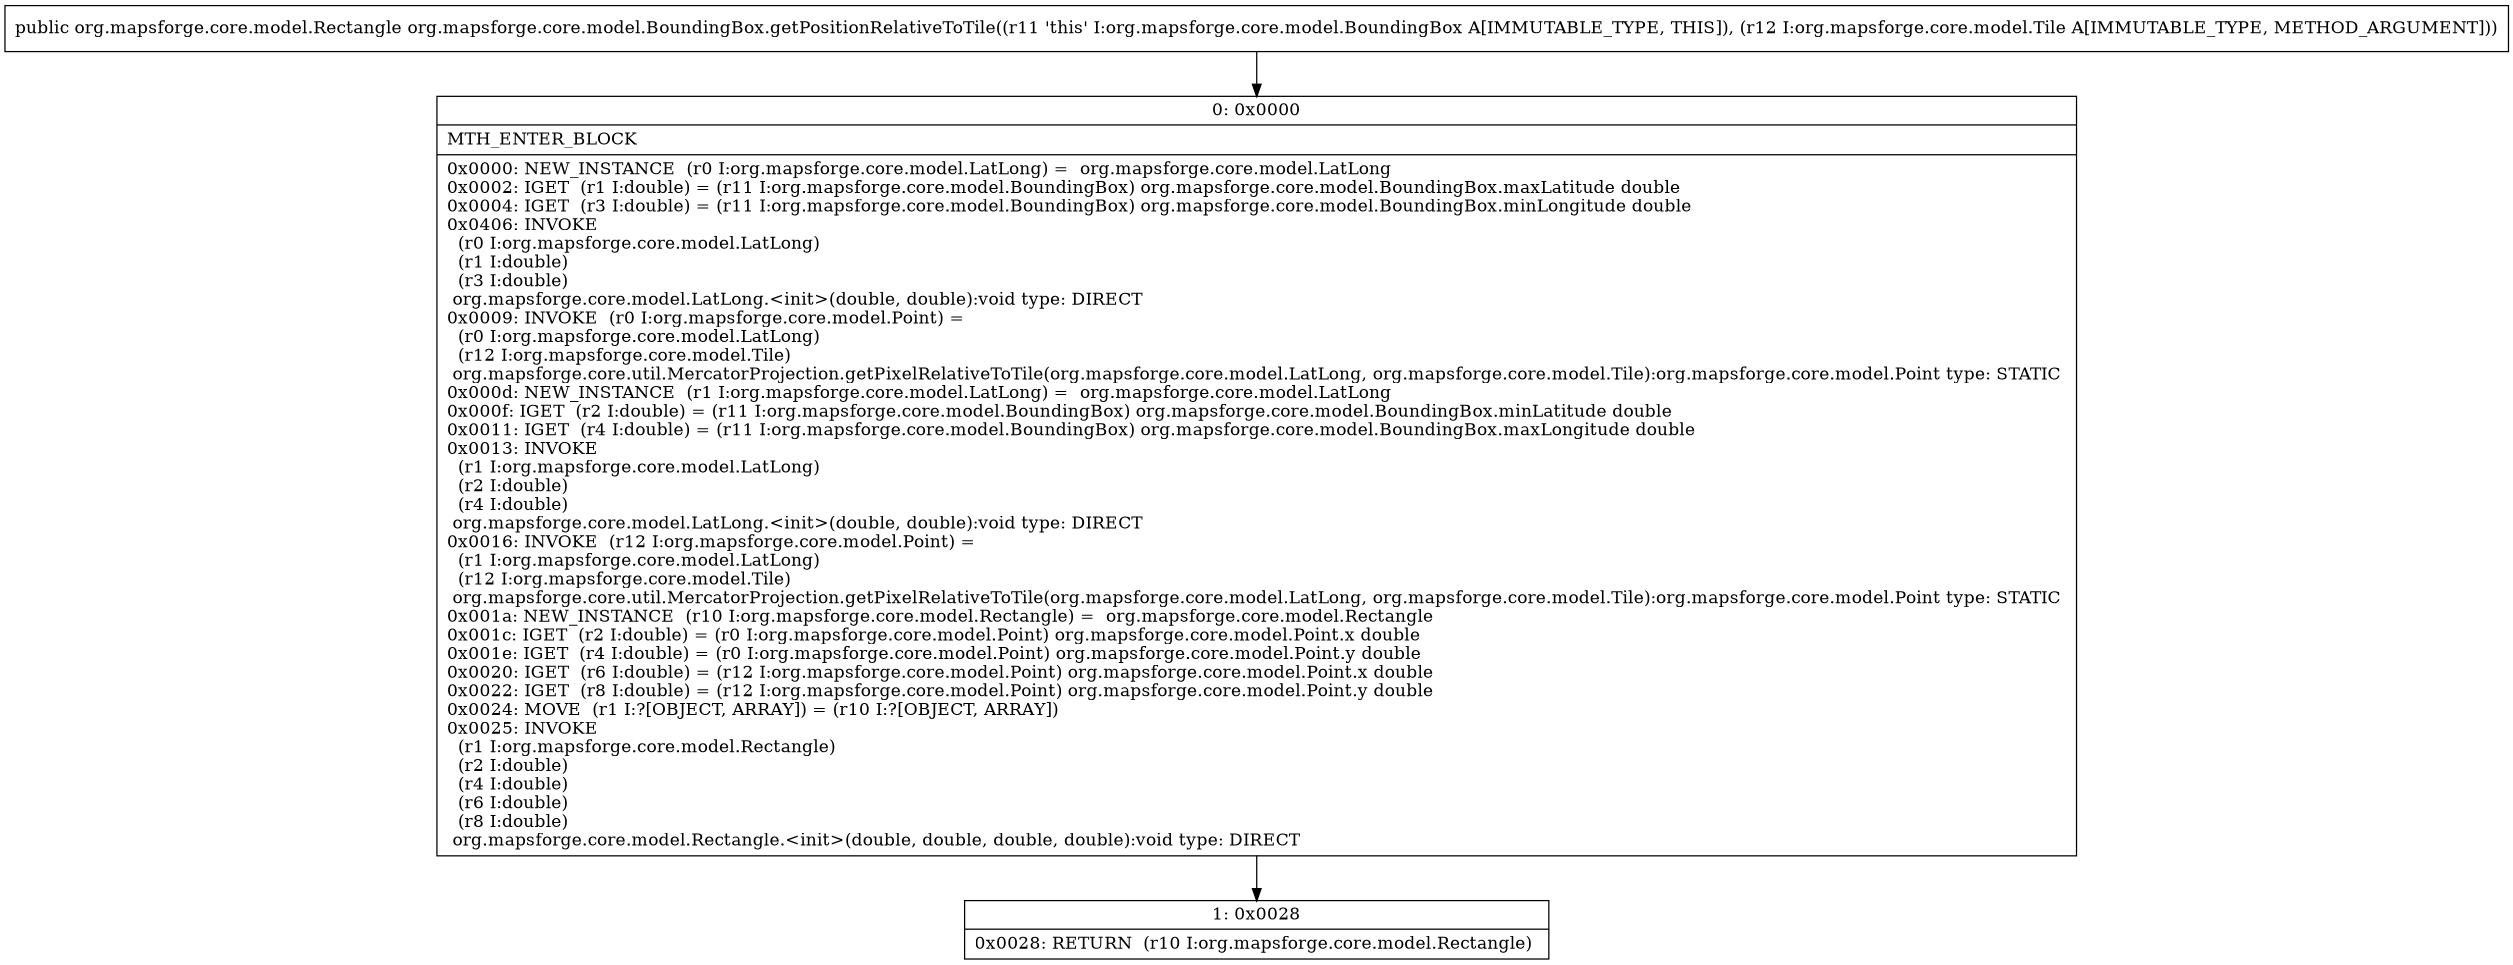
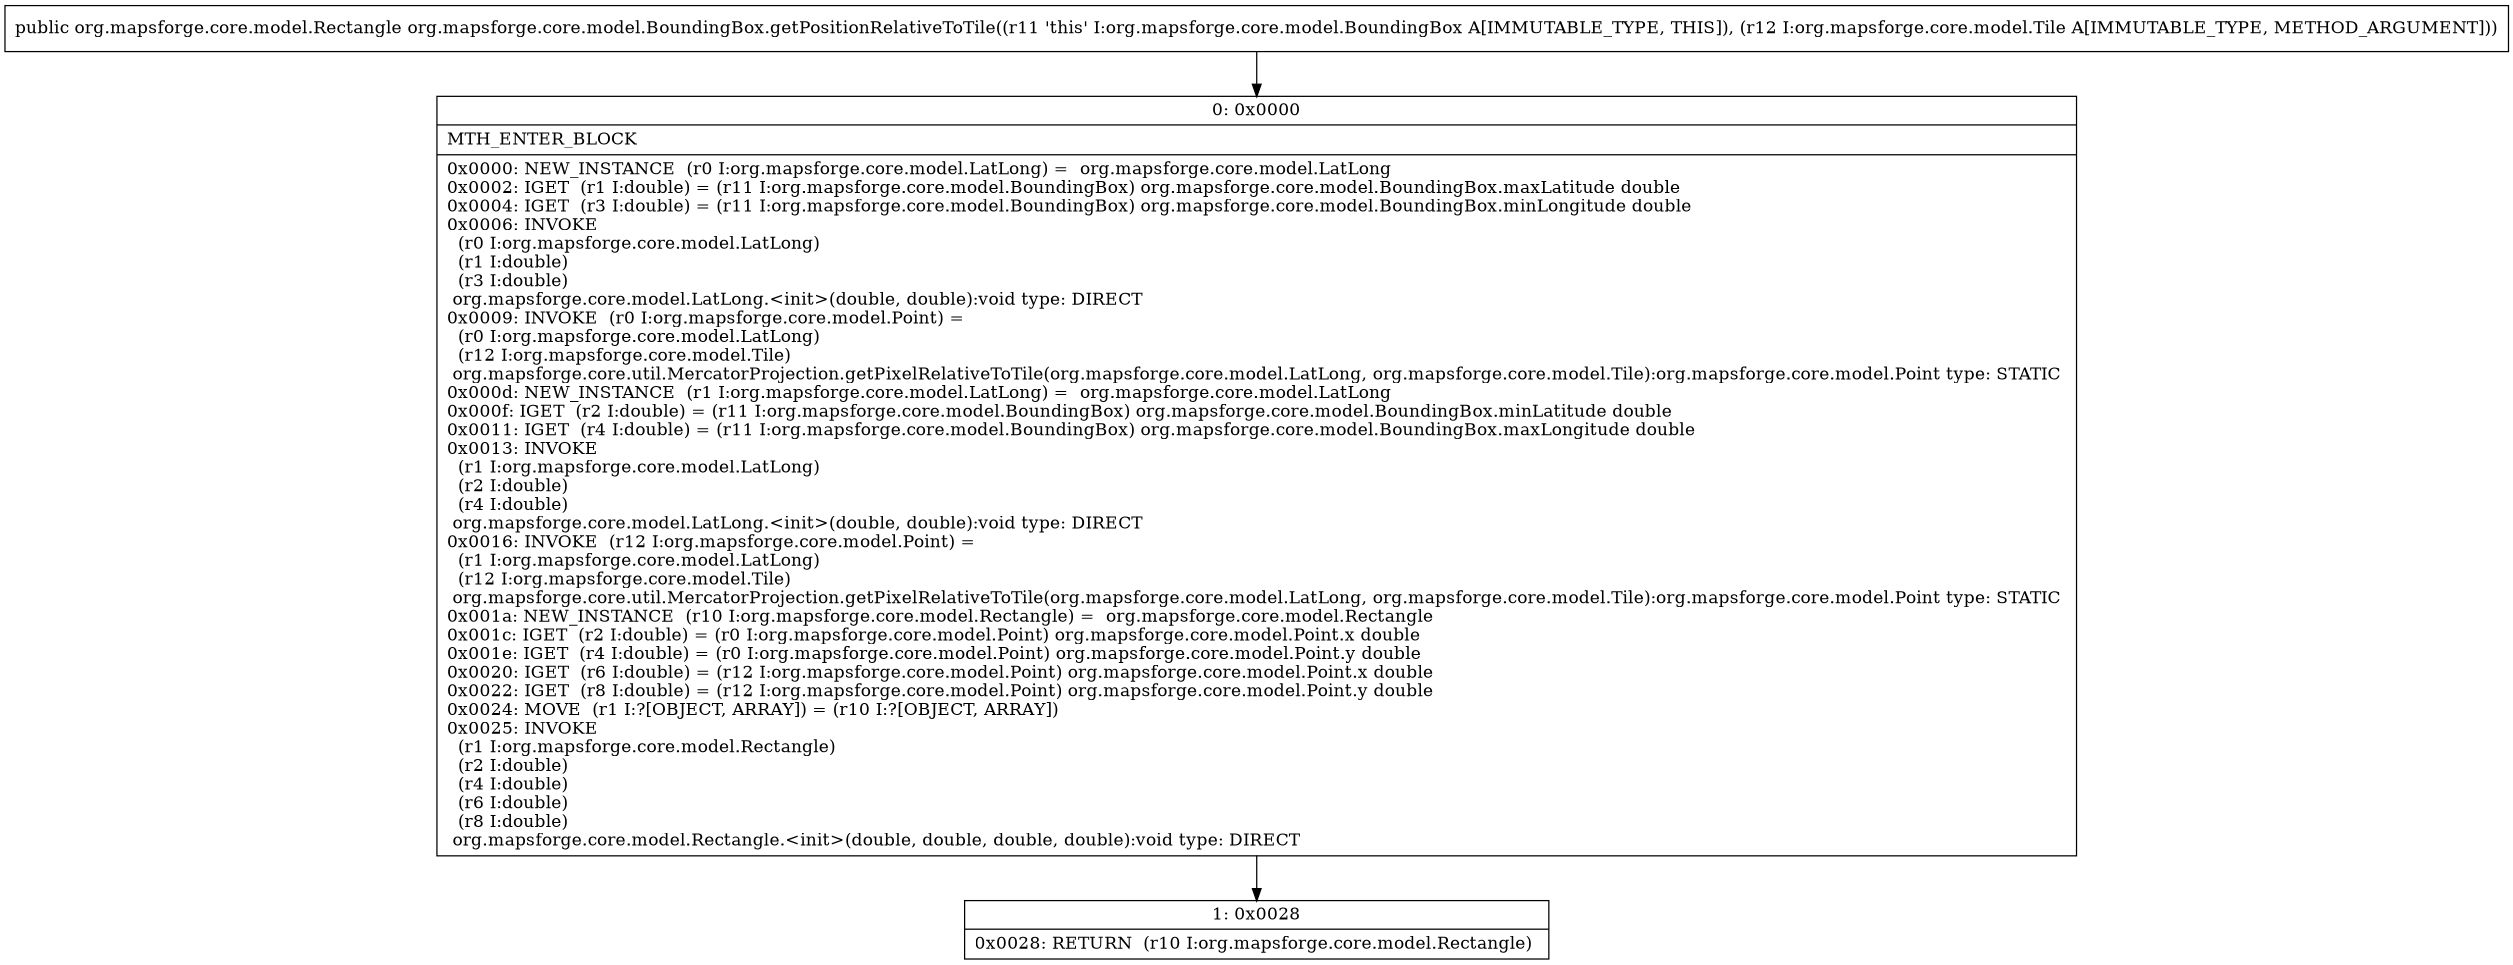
(528, 225) -> (528, 225)
